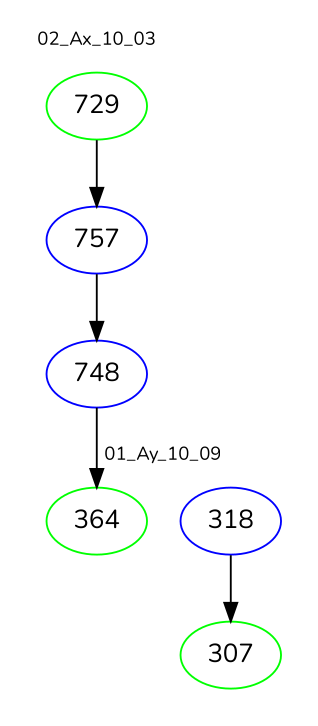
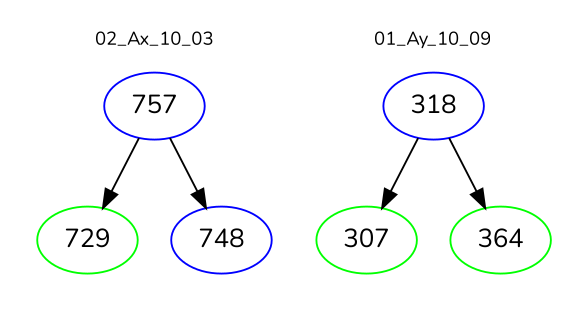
(97, 164) -> (125, 165)
(97, 449) -> (463, 165)
